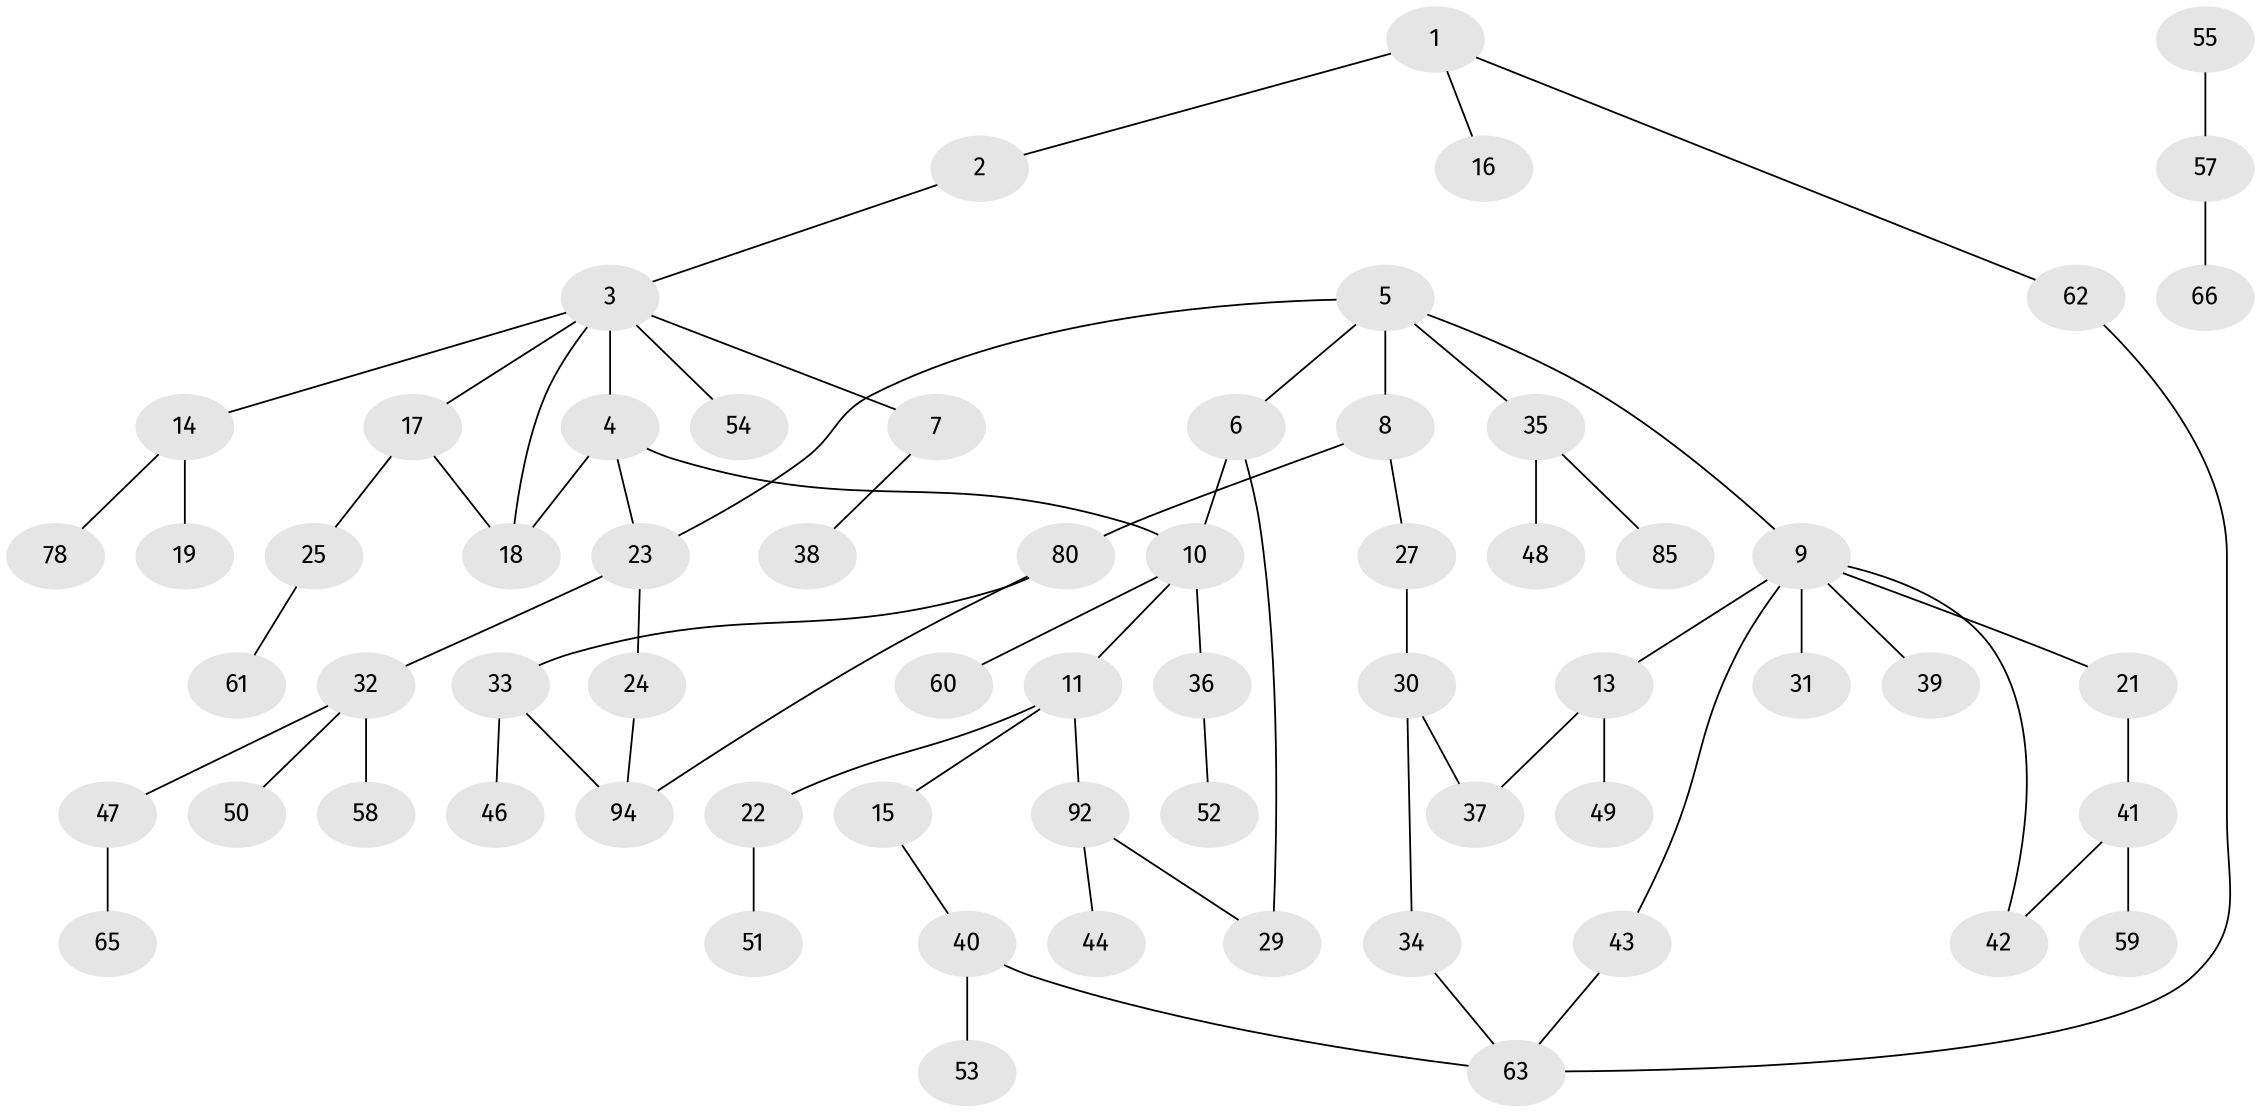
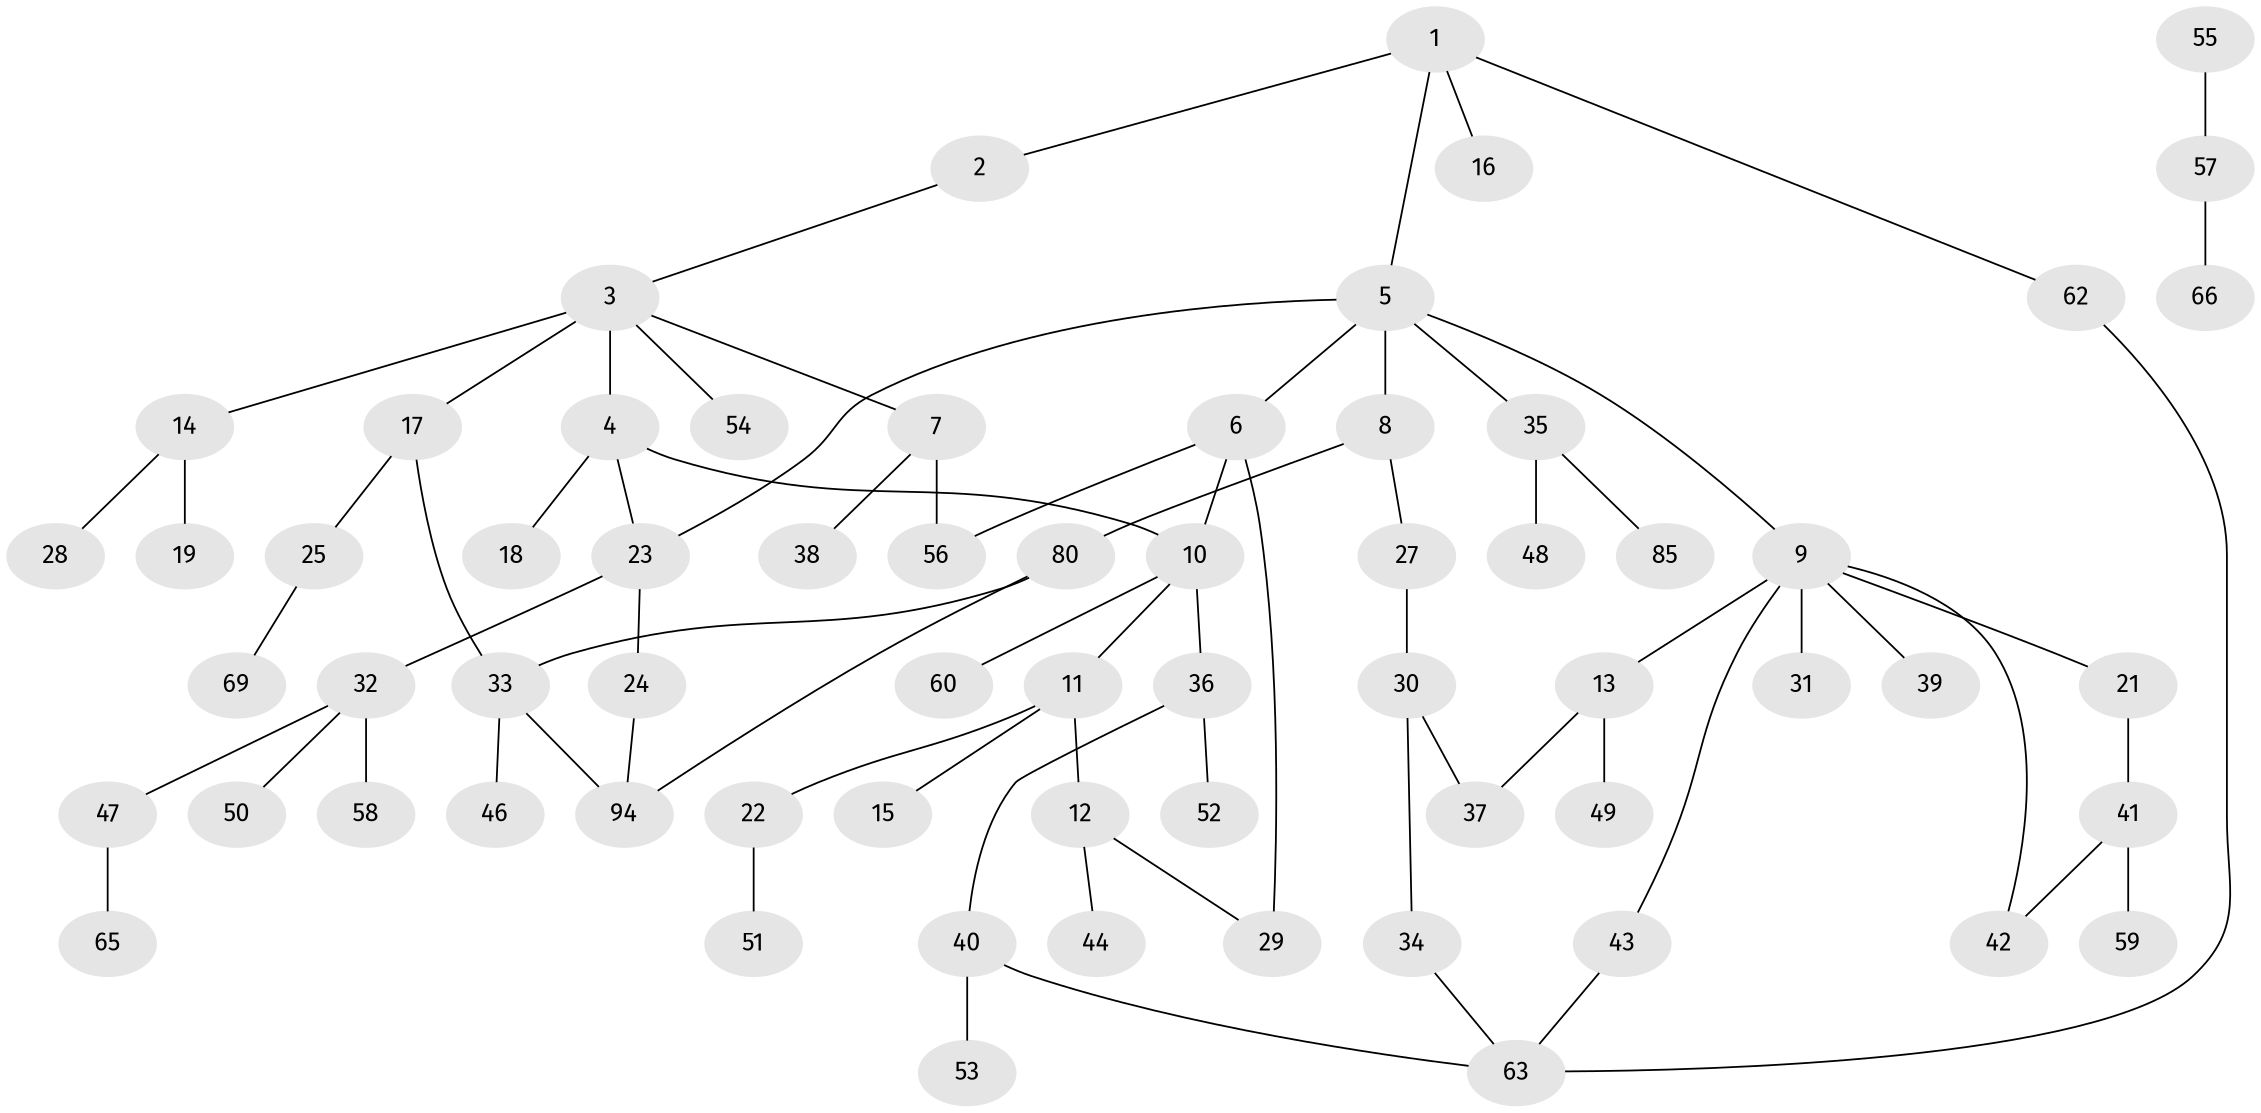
none -> (1410, 169)
(536, 420) -> none
(462, 492) -> (438, 562)
(56, 556) -> (56, 556)
none -> (937, 556)
(237, 685) -> (237, 685)
(1080, 815) -> (1080, 815)
(925, 879) -> (1028, 775)
